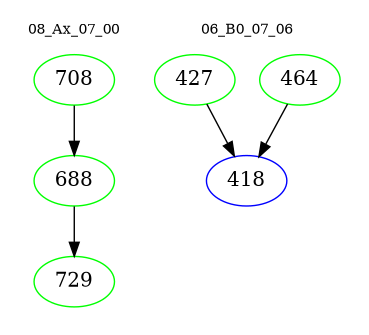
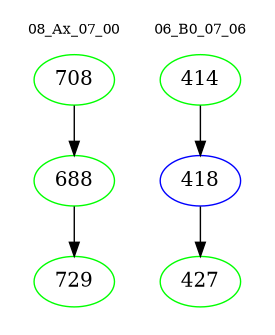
(300, 80) -> (200, 80)
(217, 124) -> (200, 224)
